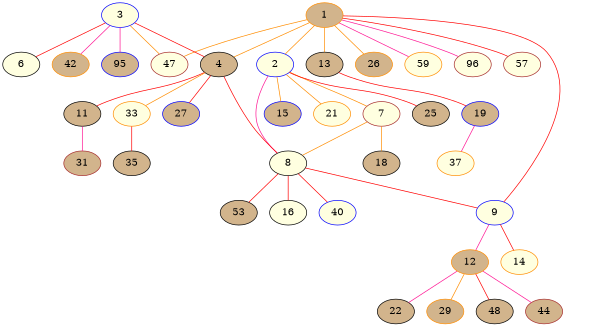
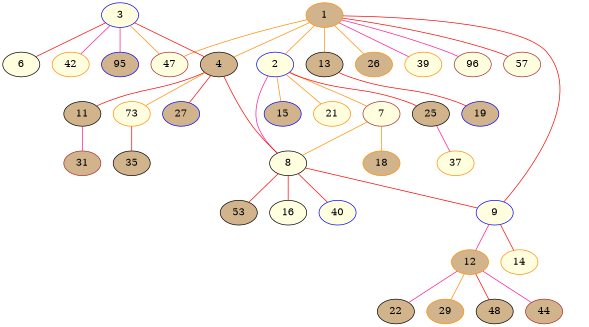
(71, 64) -> (71, 64)
(423, 64) -> (423, 64)
(132, 114) -> (132, 114)
(468, 139) -> (443, 139)
(381, 163) -> (381, 163)
